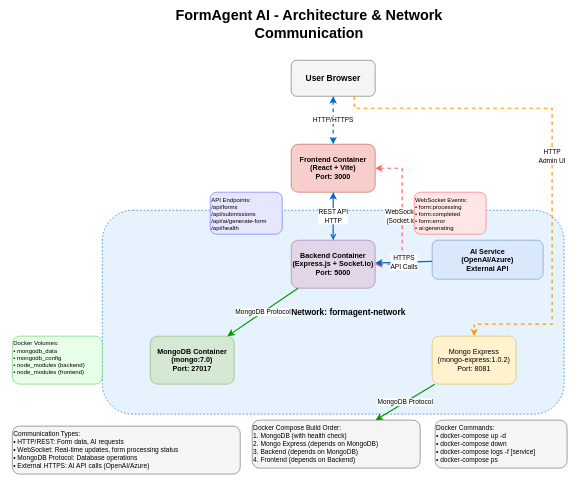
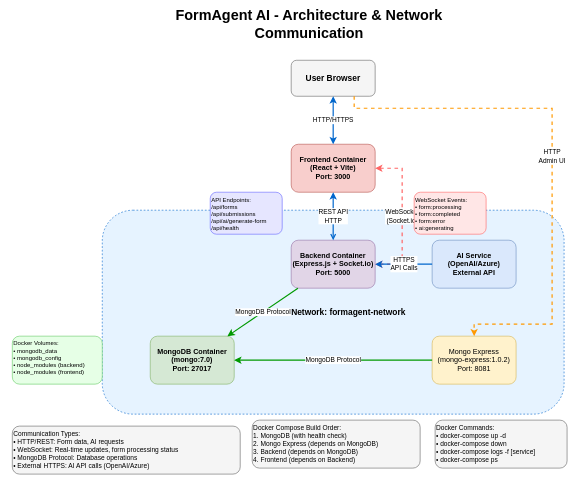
(333, 109) -> (333, 109)
(488, 260) -> (474, 264)
(407, 401) -> (336, 360)
